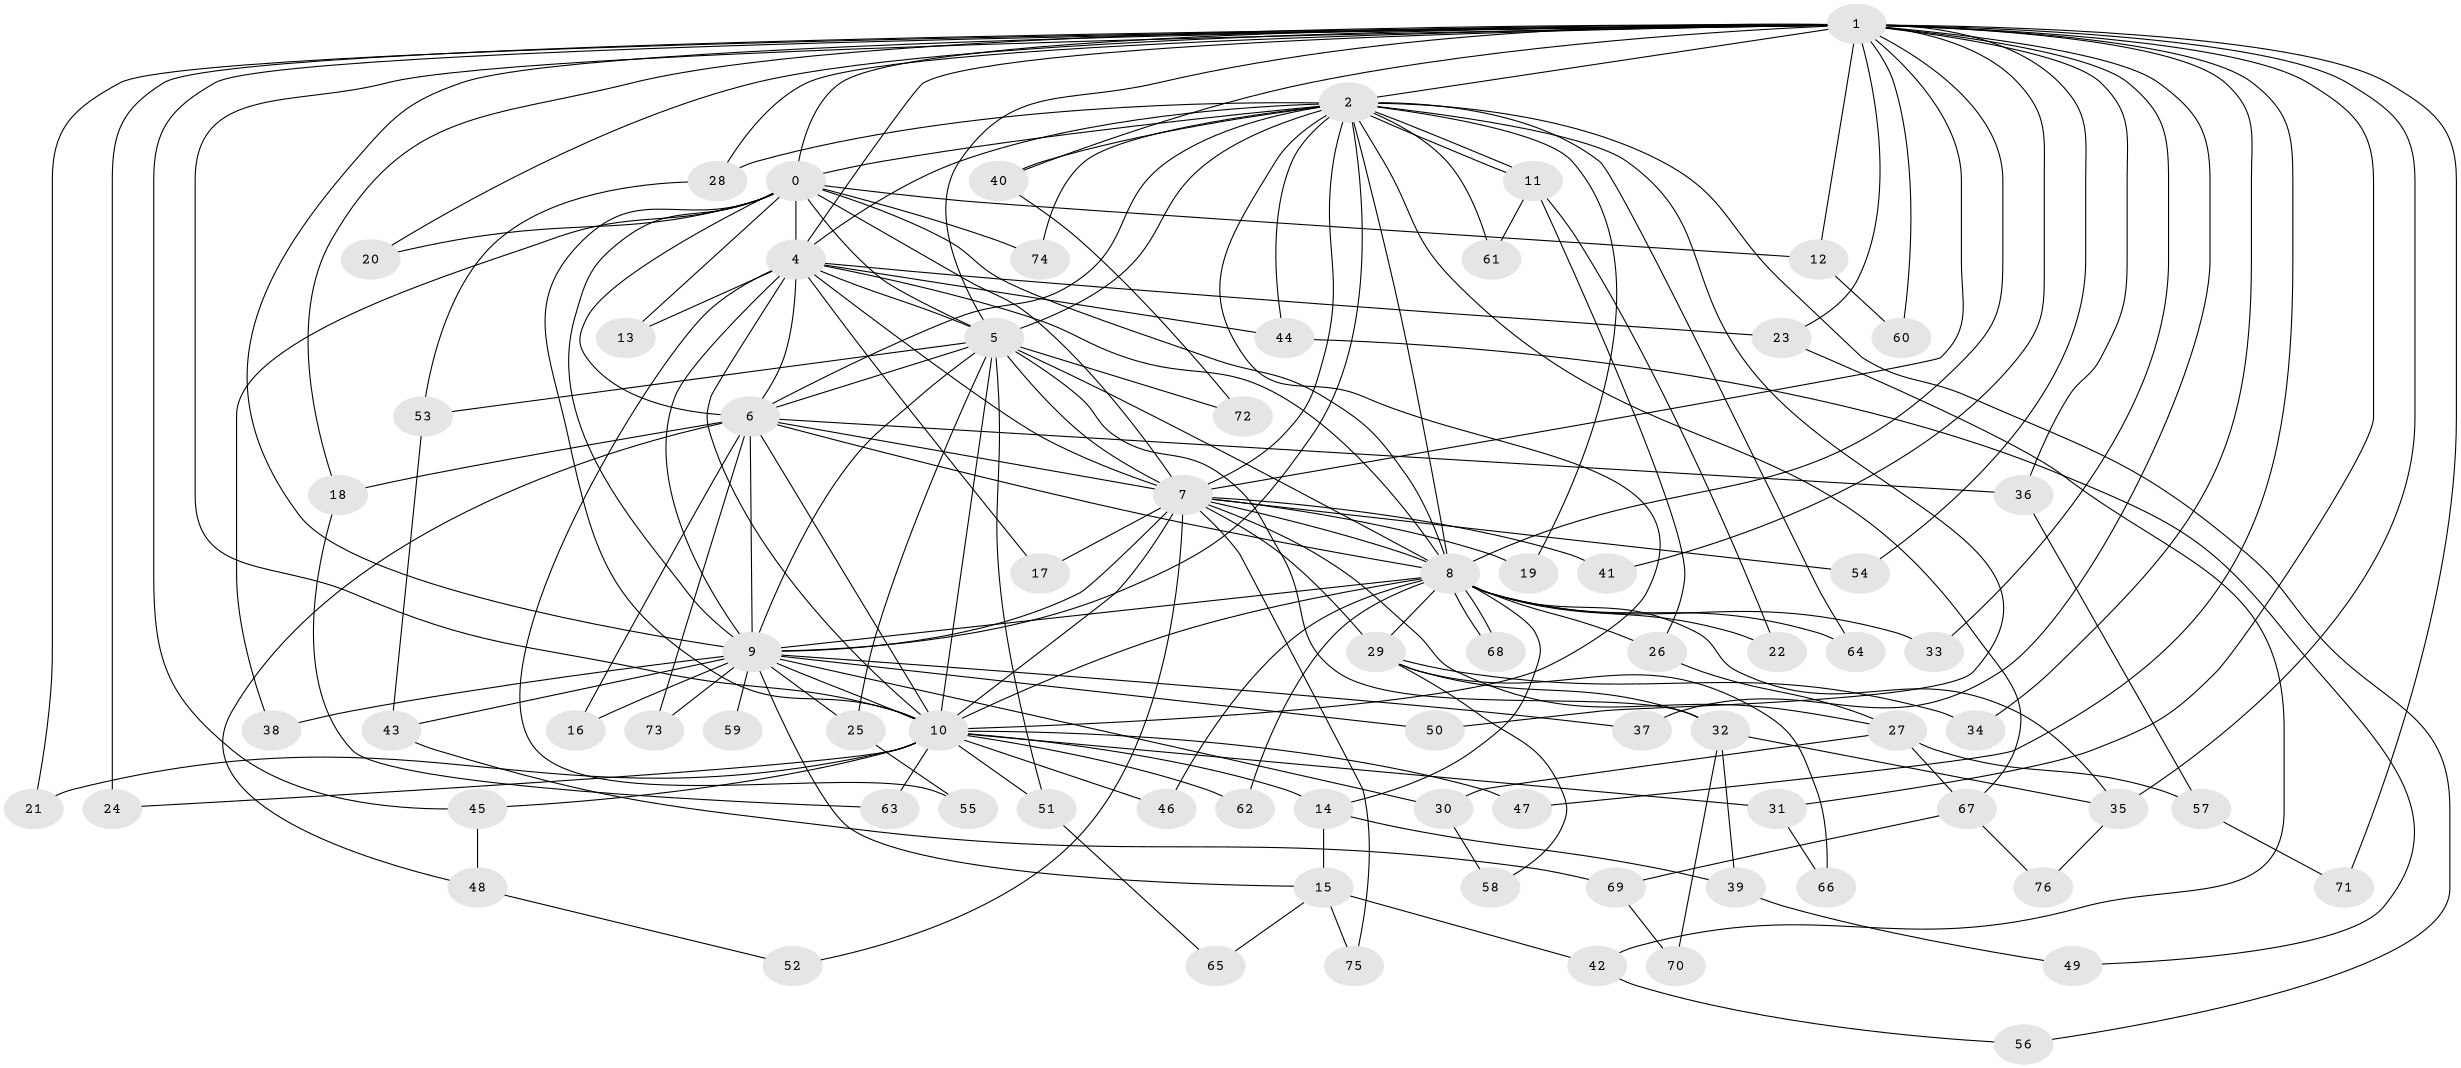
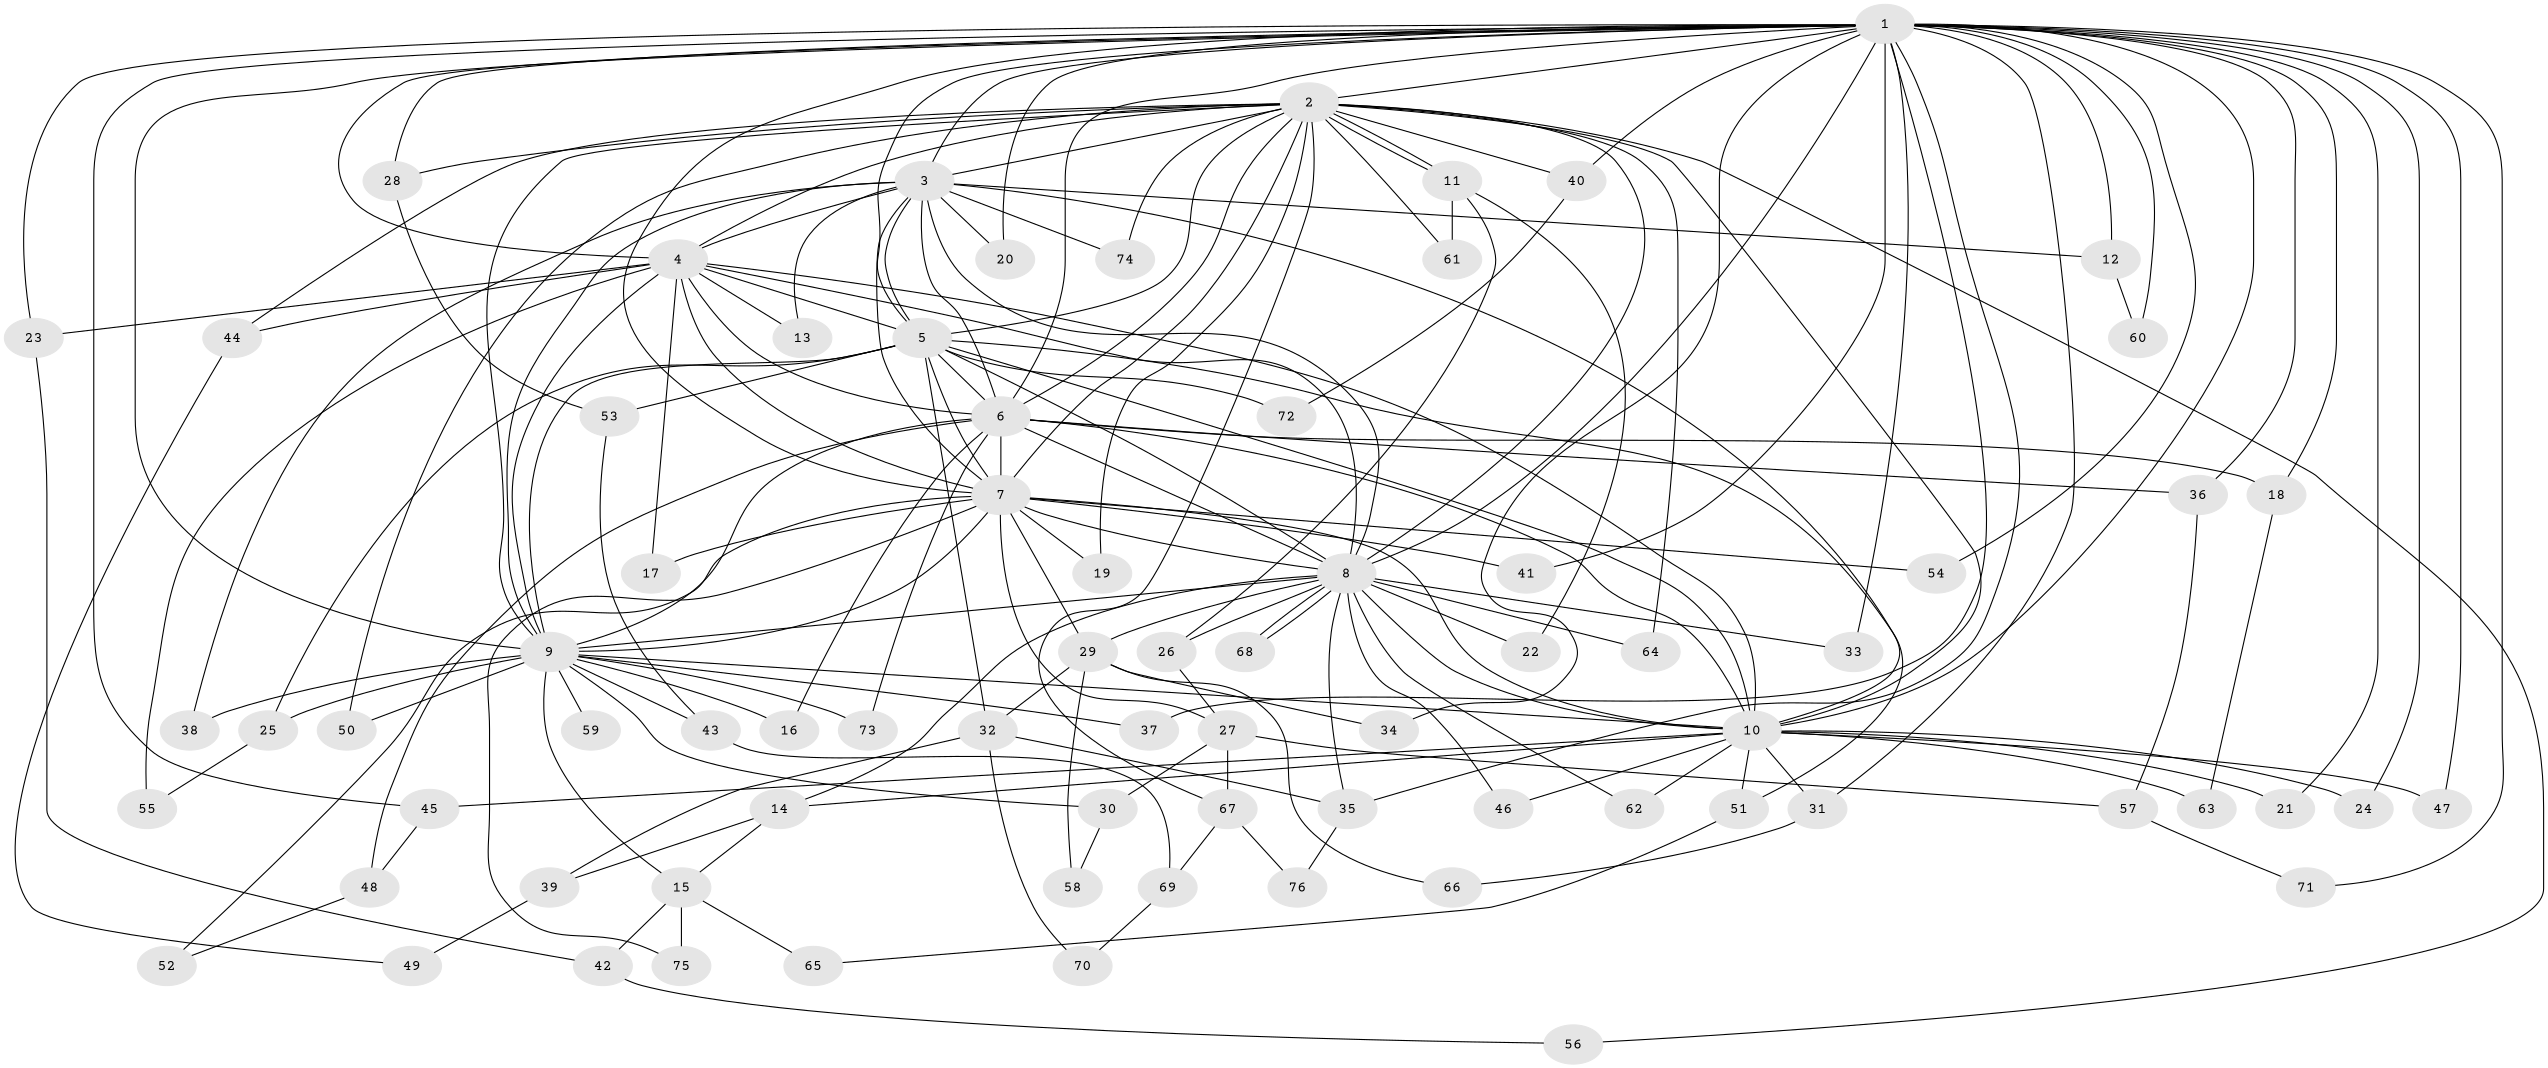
none -> (1322, 72)
(796, 181) -> (925, 181)
